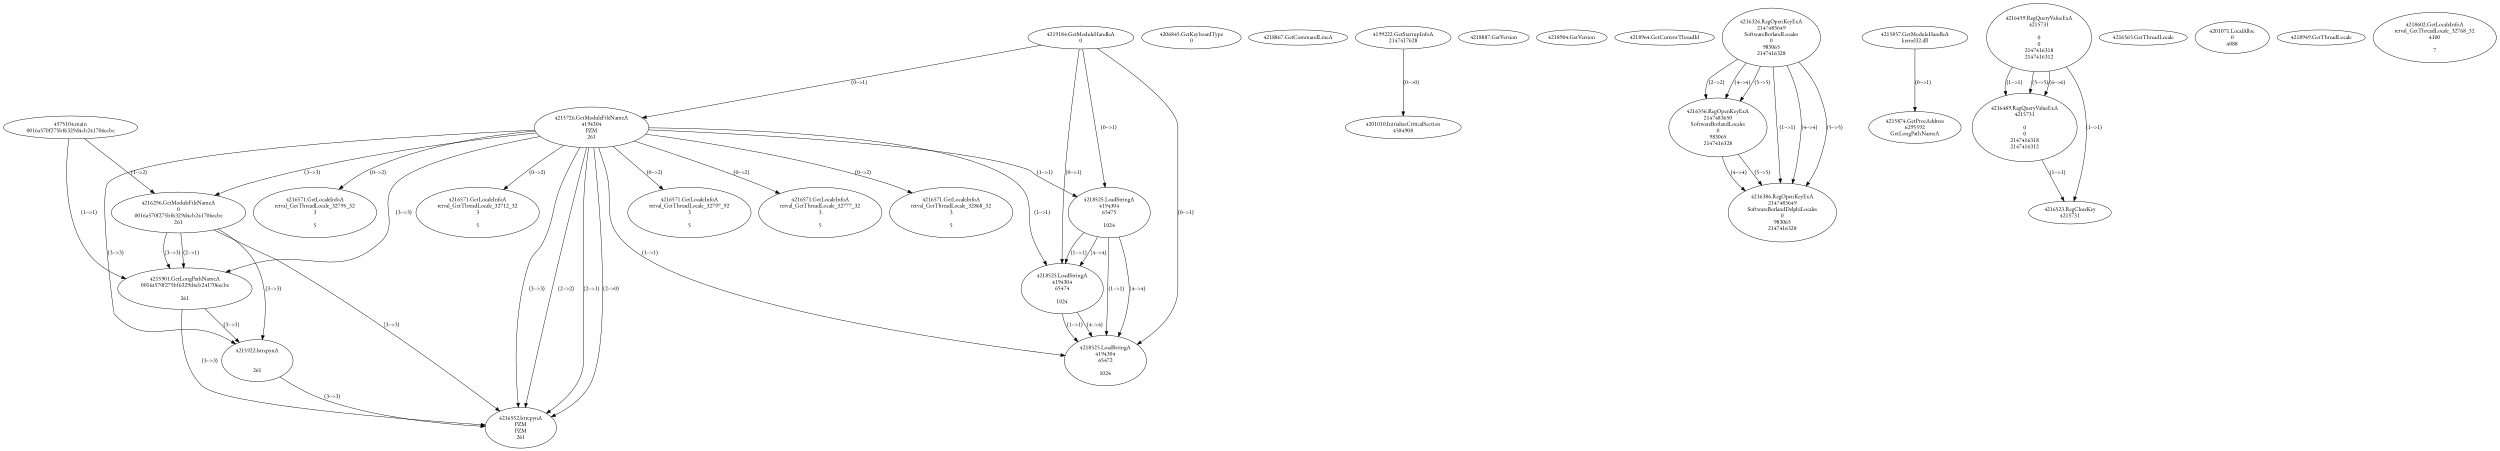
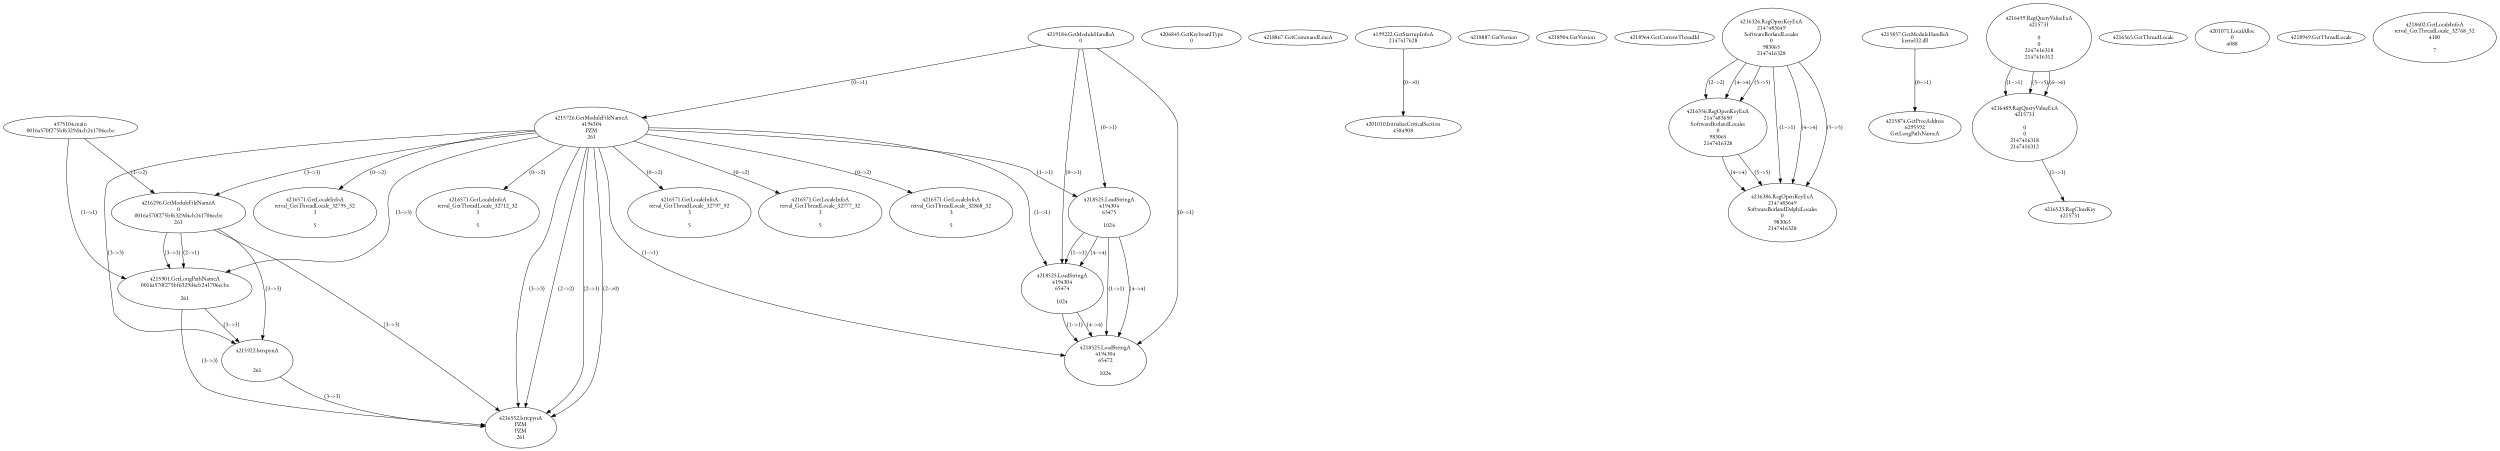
(2086, 130) -> none
